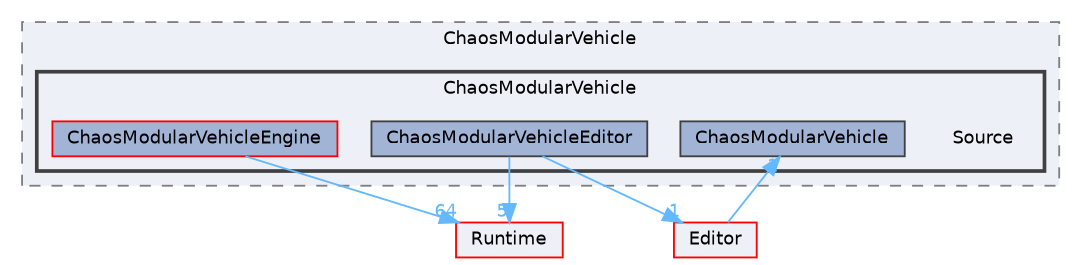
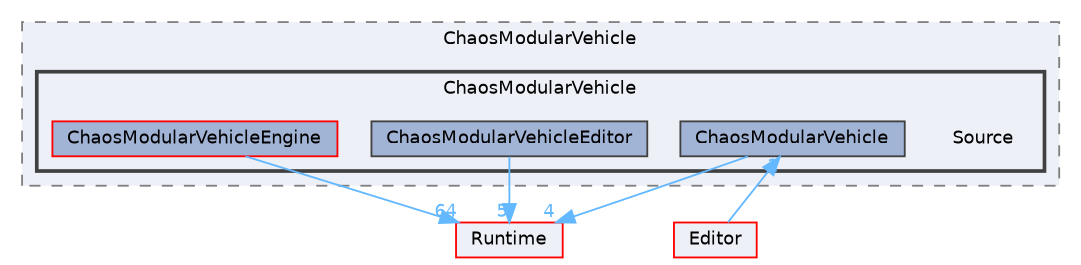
(628, 197) -> none
none -> (630, 197)
